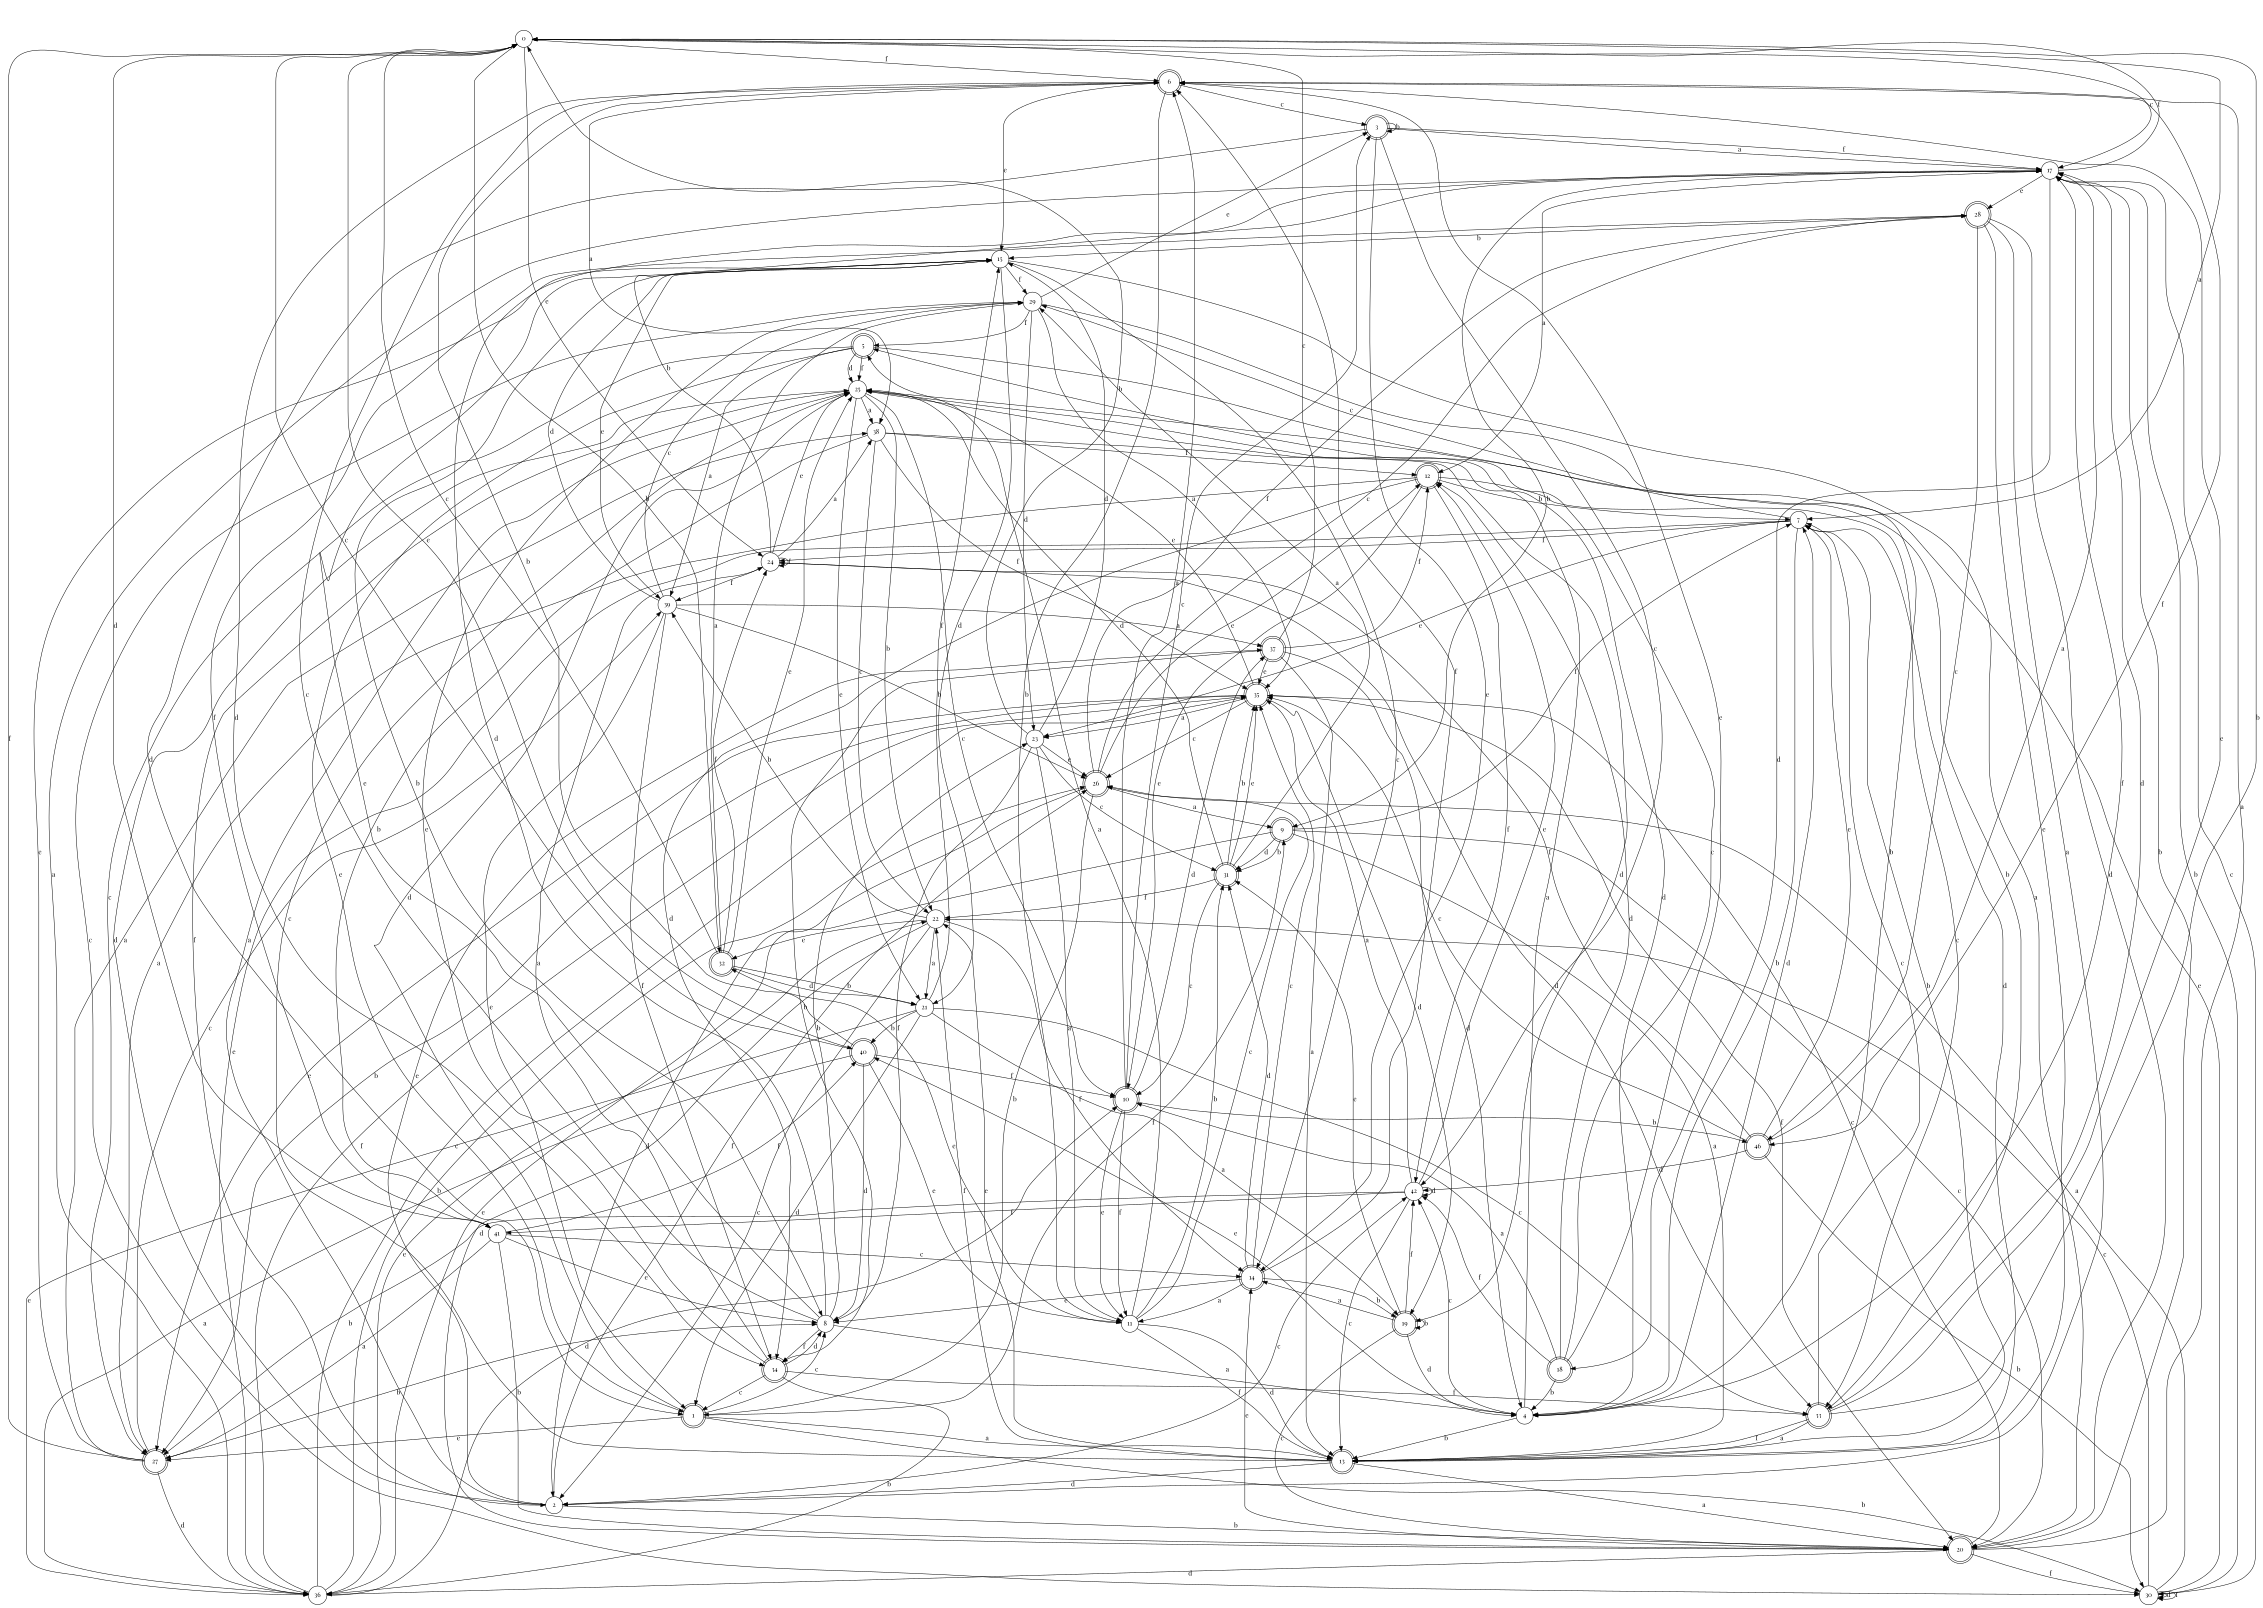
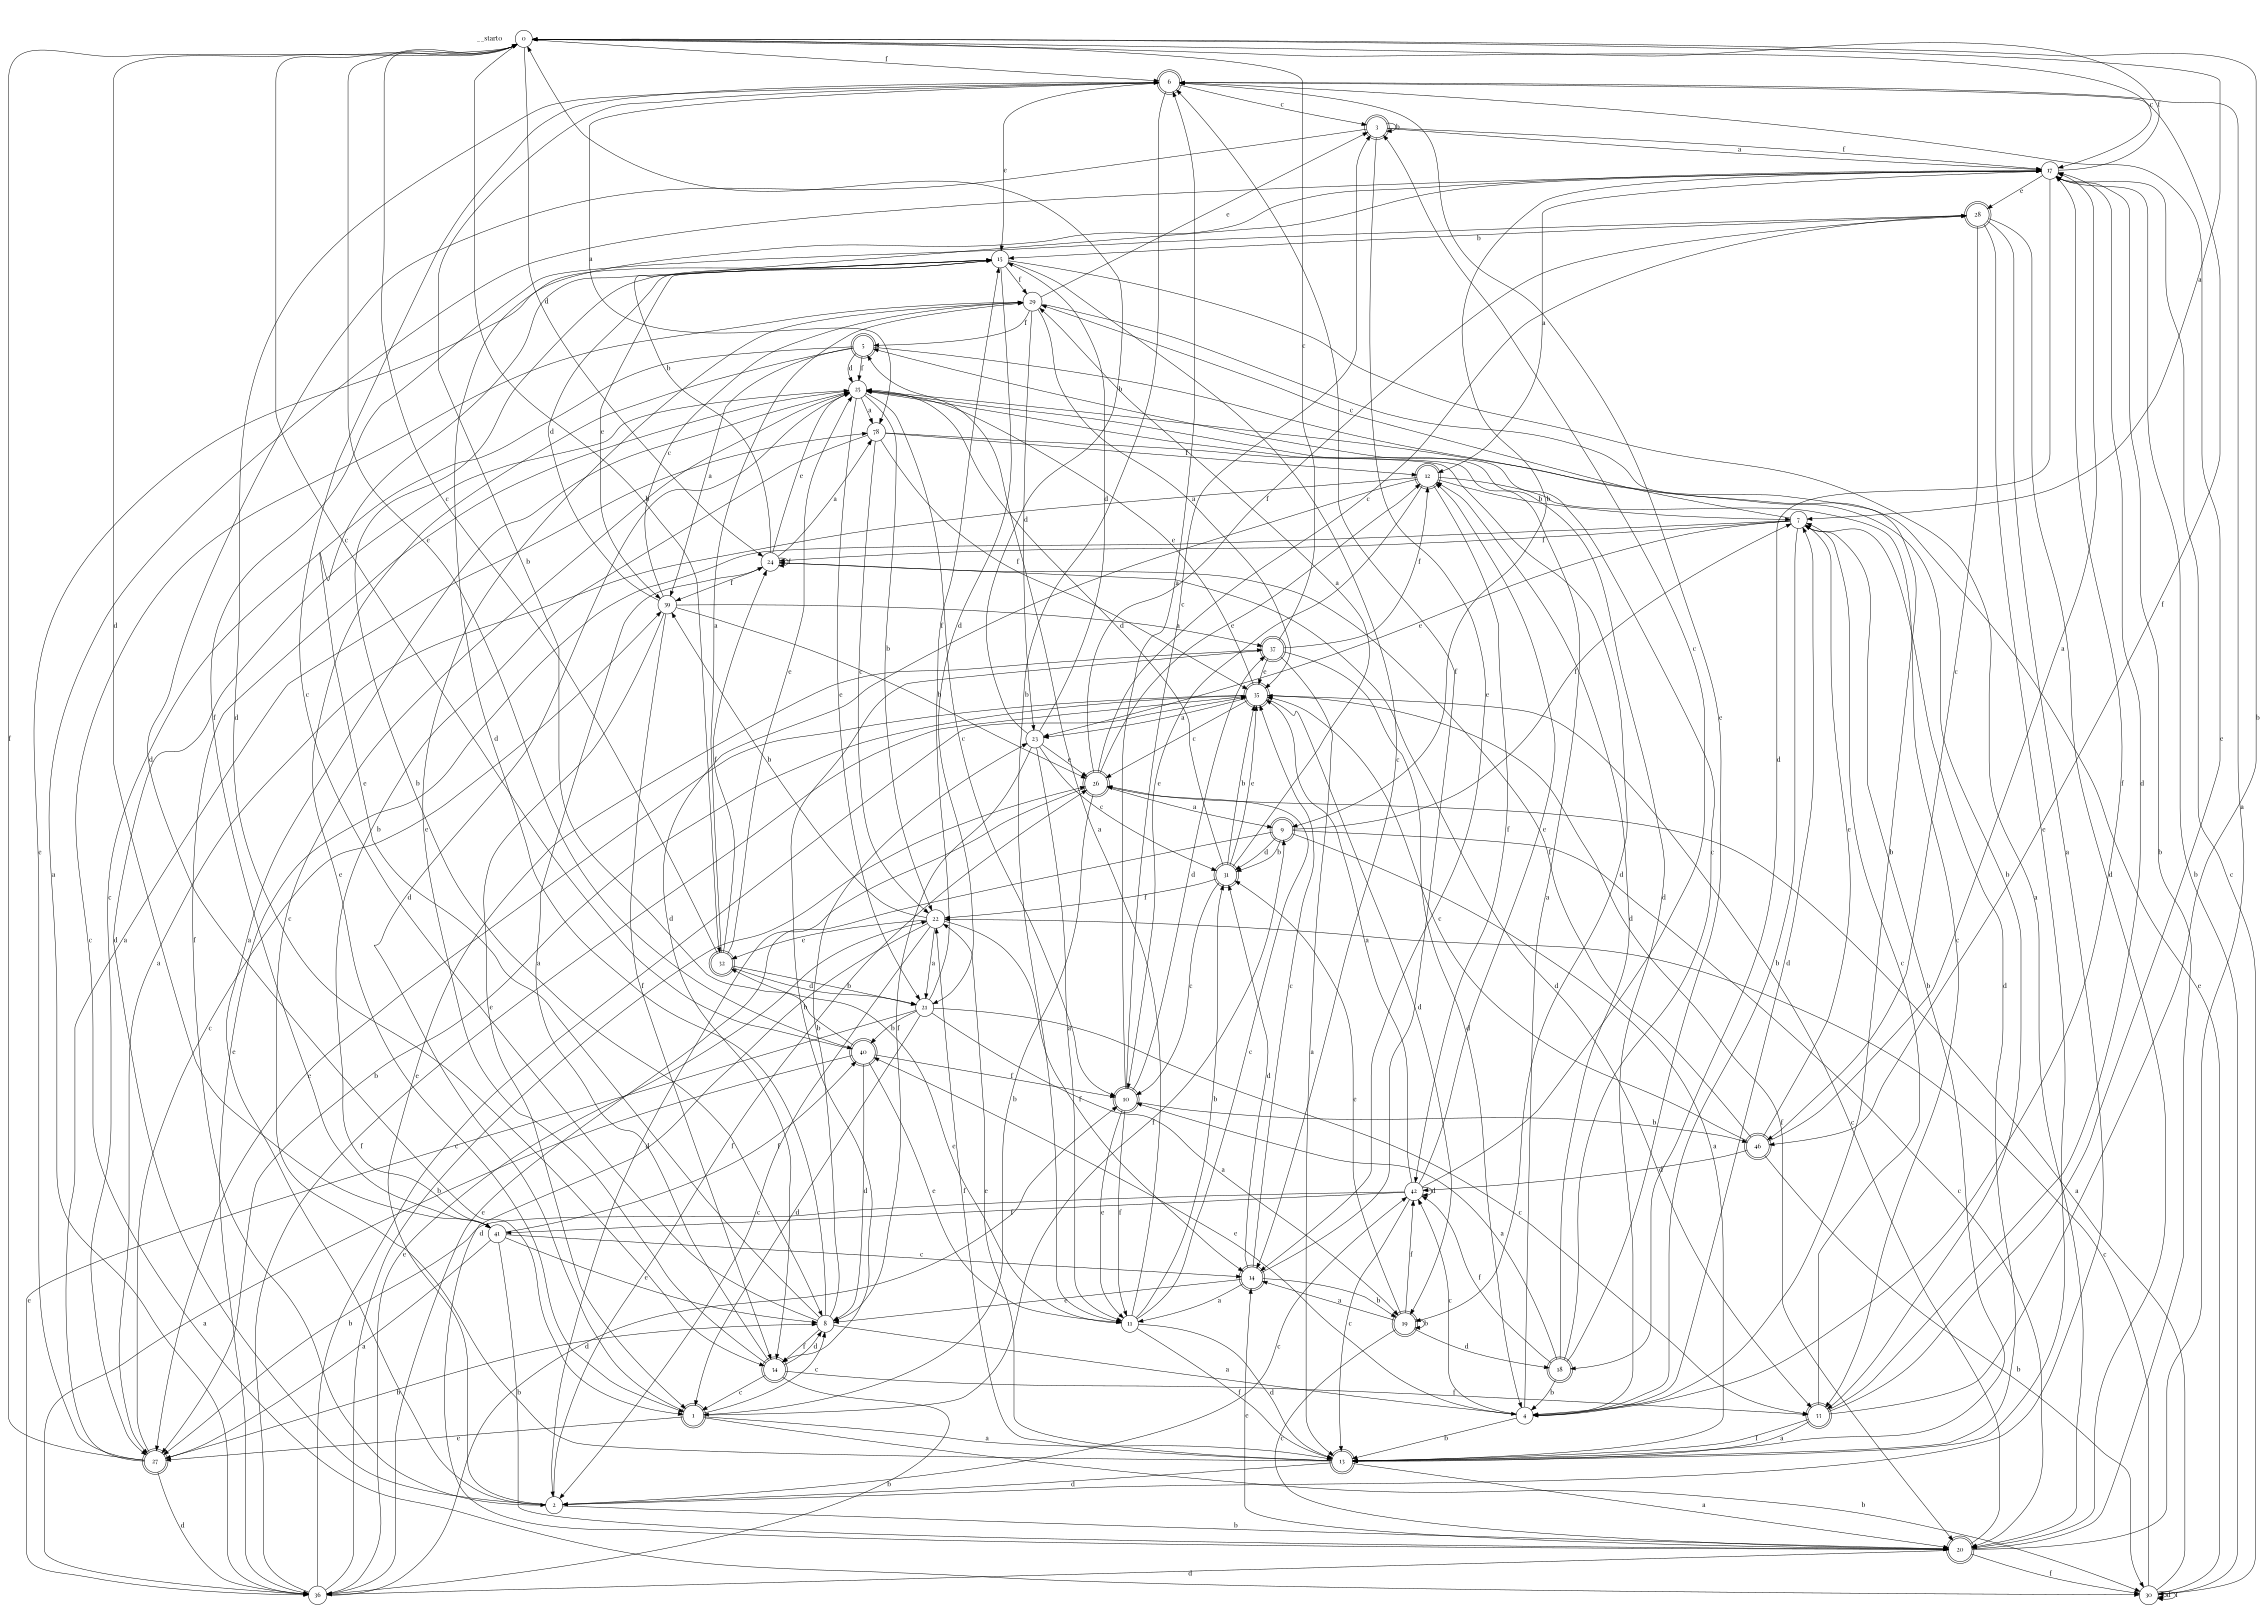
none -> (490, 39)
(547, 302) -> (547, 302)
(876, 432) -> (876, 432)
(1653, 658) -> (1698, 676)
(1437, 1392) -> (1478, 1354)
